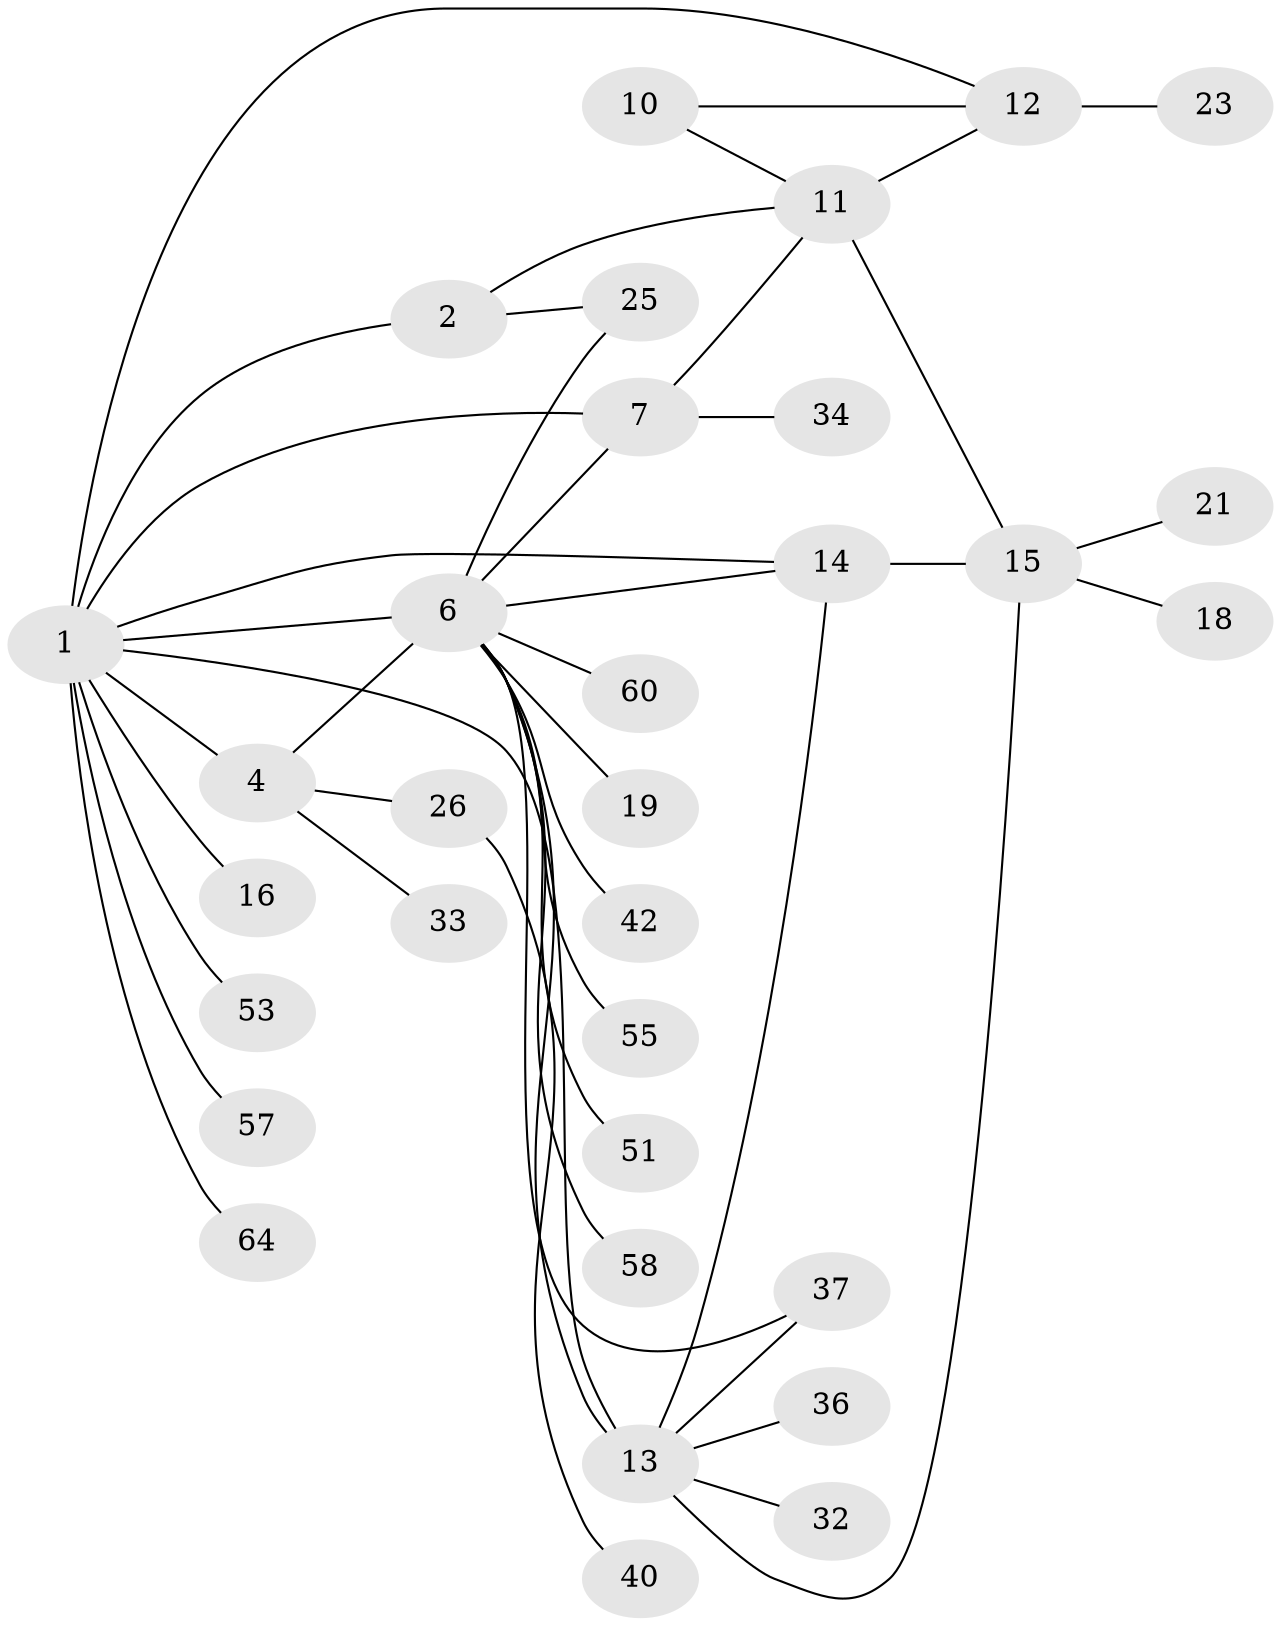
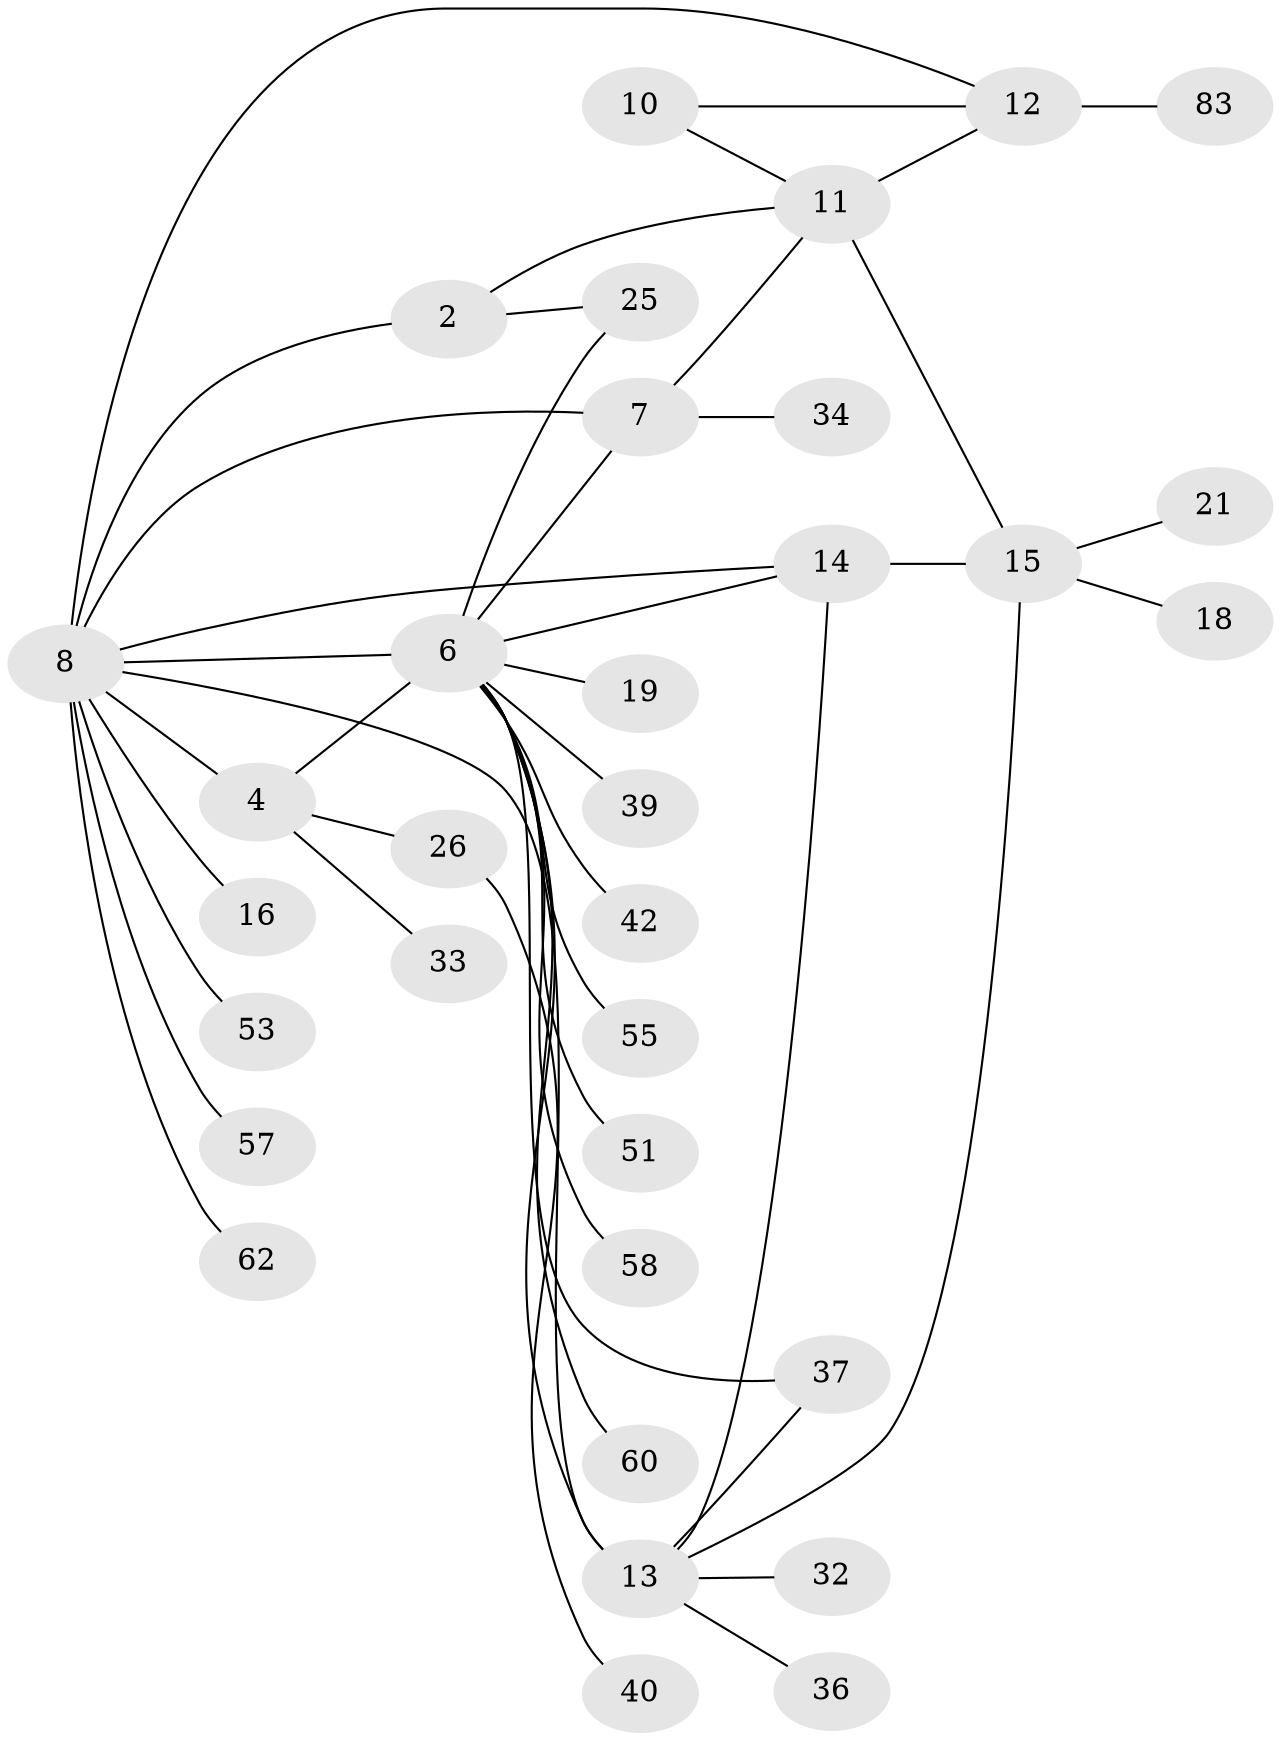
(1215, 106) -> (1215, 106)
(66, 645) -> (66, 664)
none -> (640, 809)
(257, 1243) -> (257, 1262)
